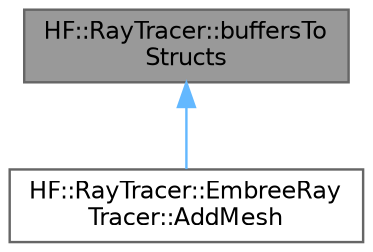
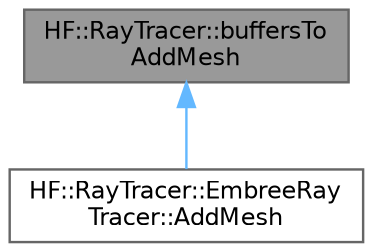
(186, 46) -> (186, 46)
